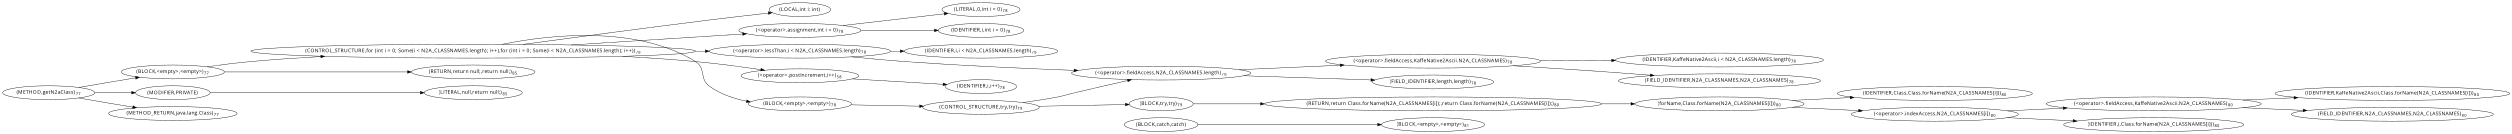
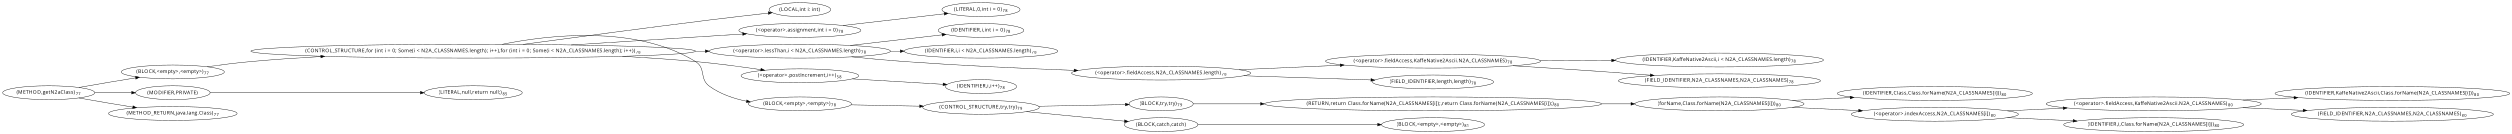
(898, 30) -> (896, 40)
(473, 72) -> none
(1075, 93) -> (1075, 116)
